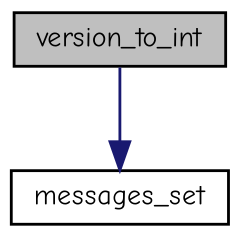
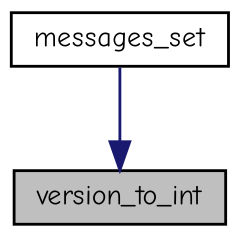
(120, 104) -> (120, 104)
